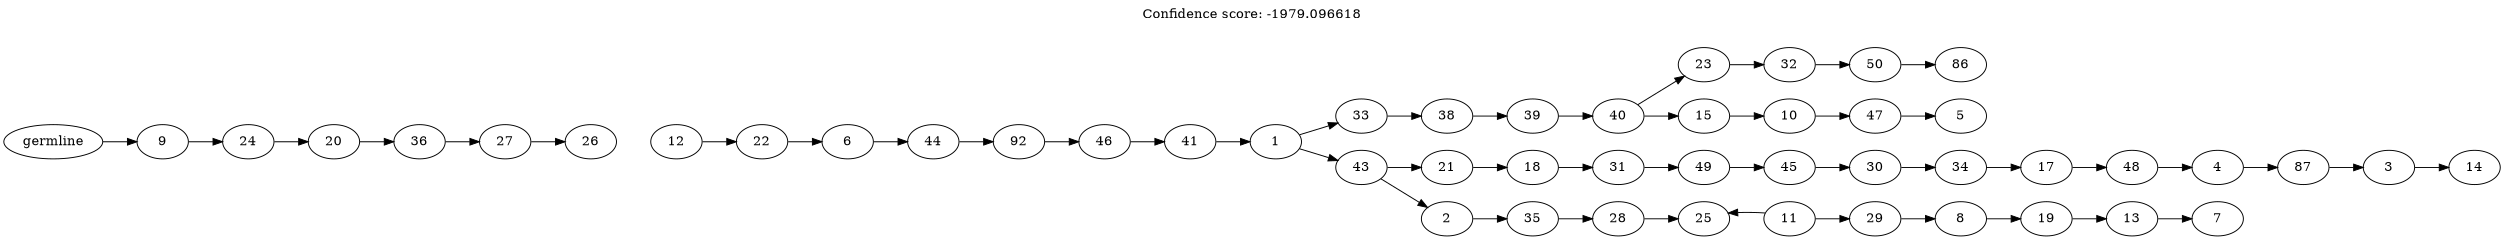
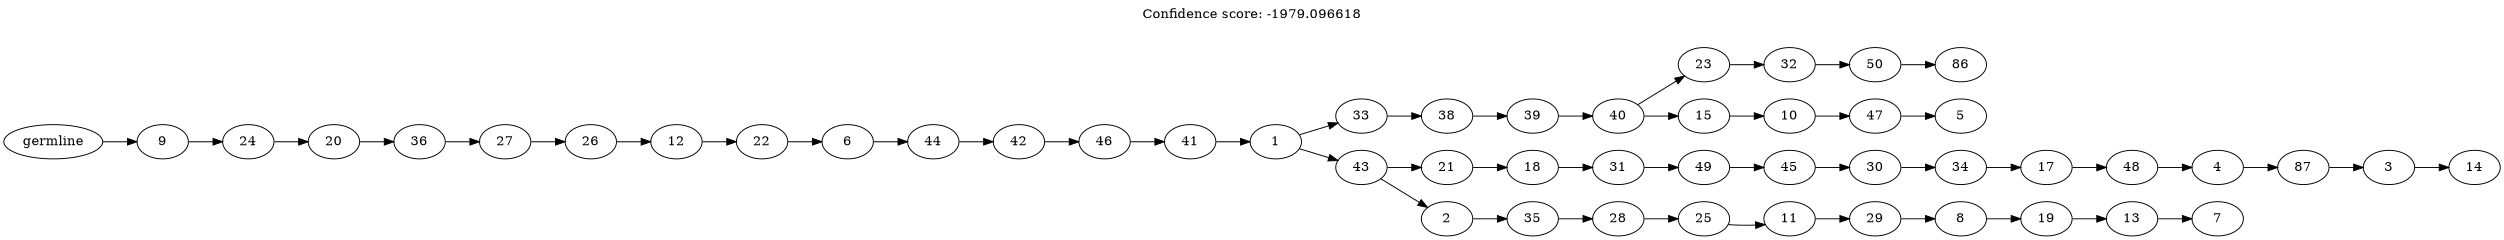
none -> (629, 142)
(1019, 142) -> (1019, 142)
(1751, 212) -> (1742, 225)
